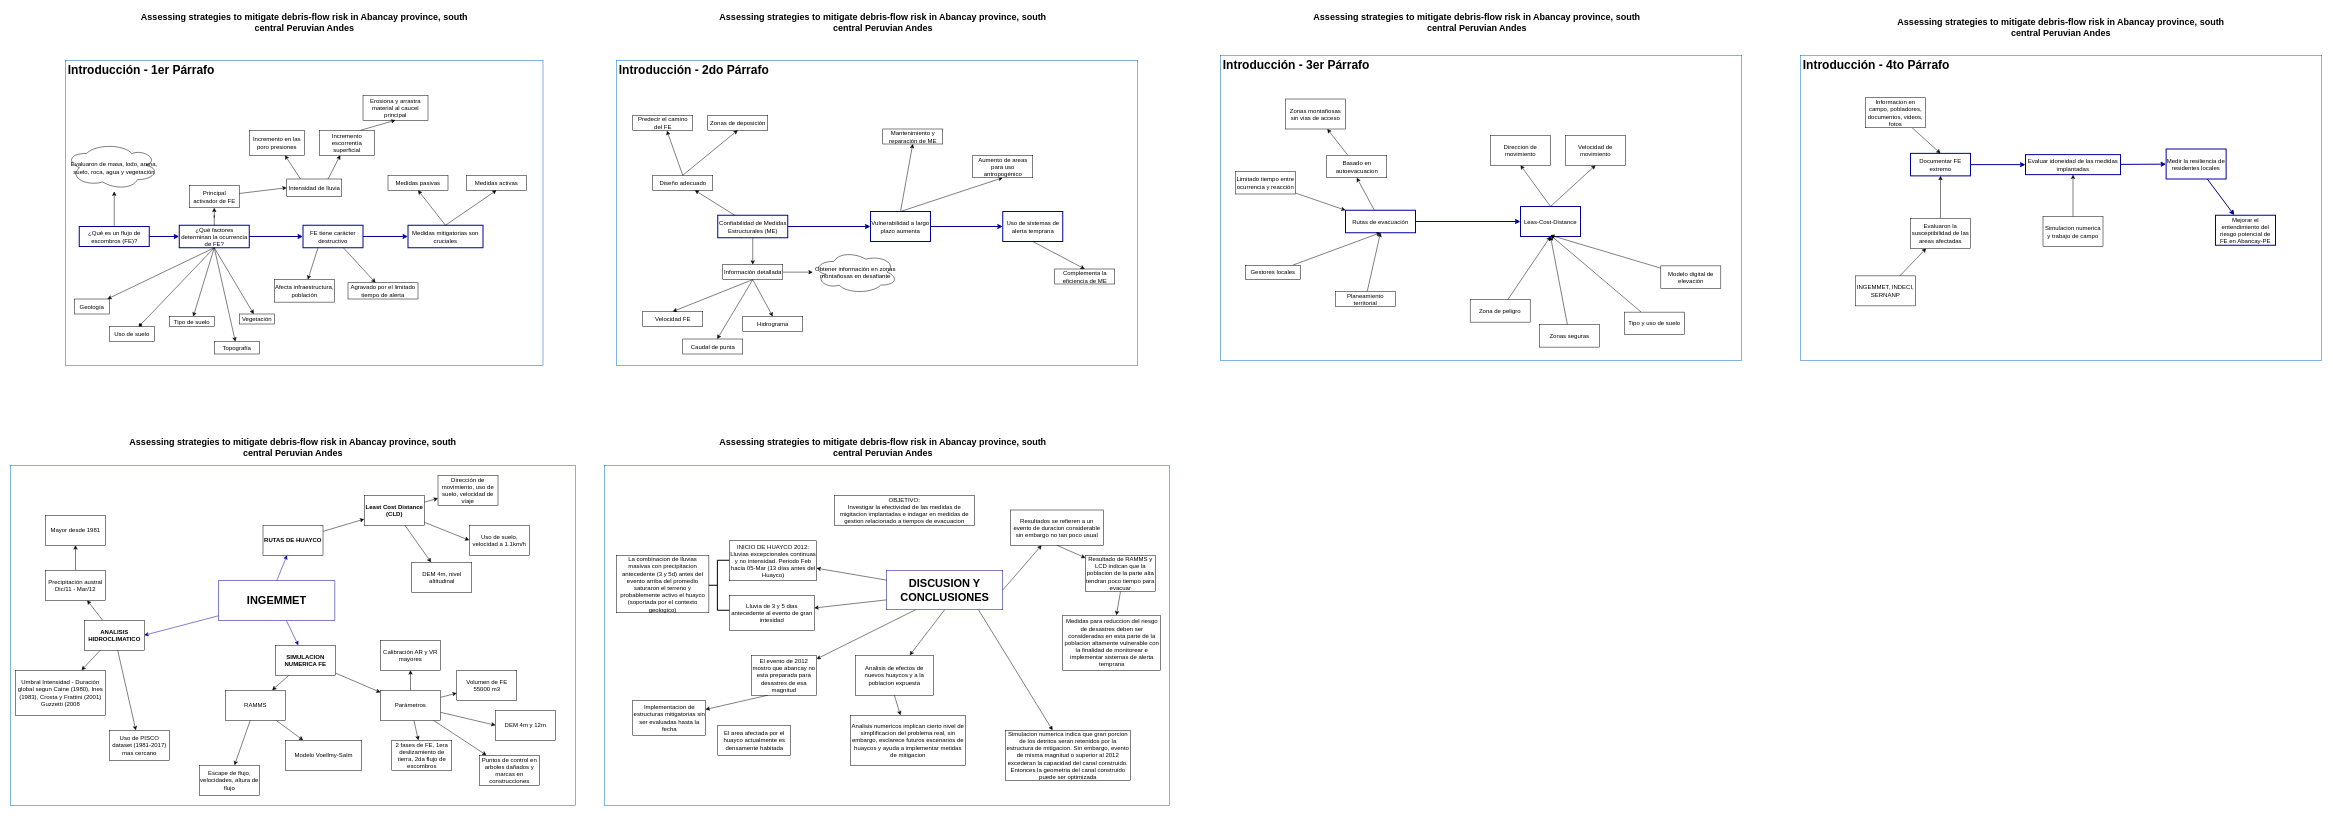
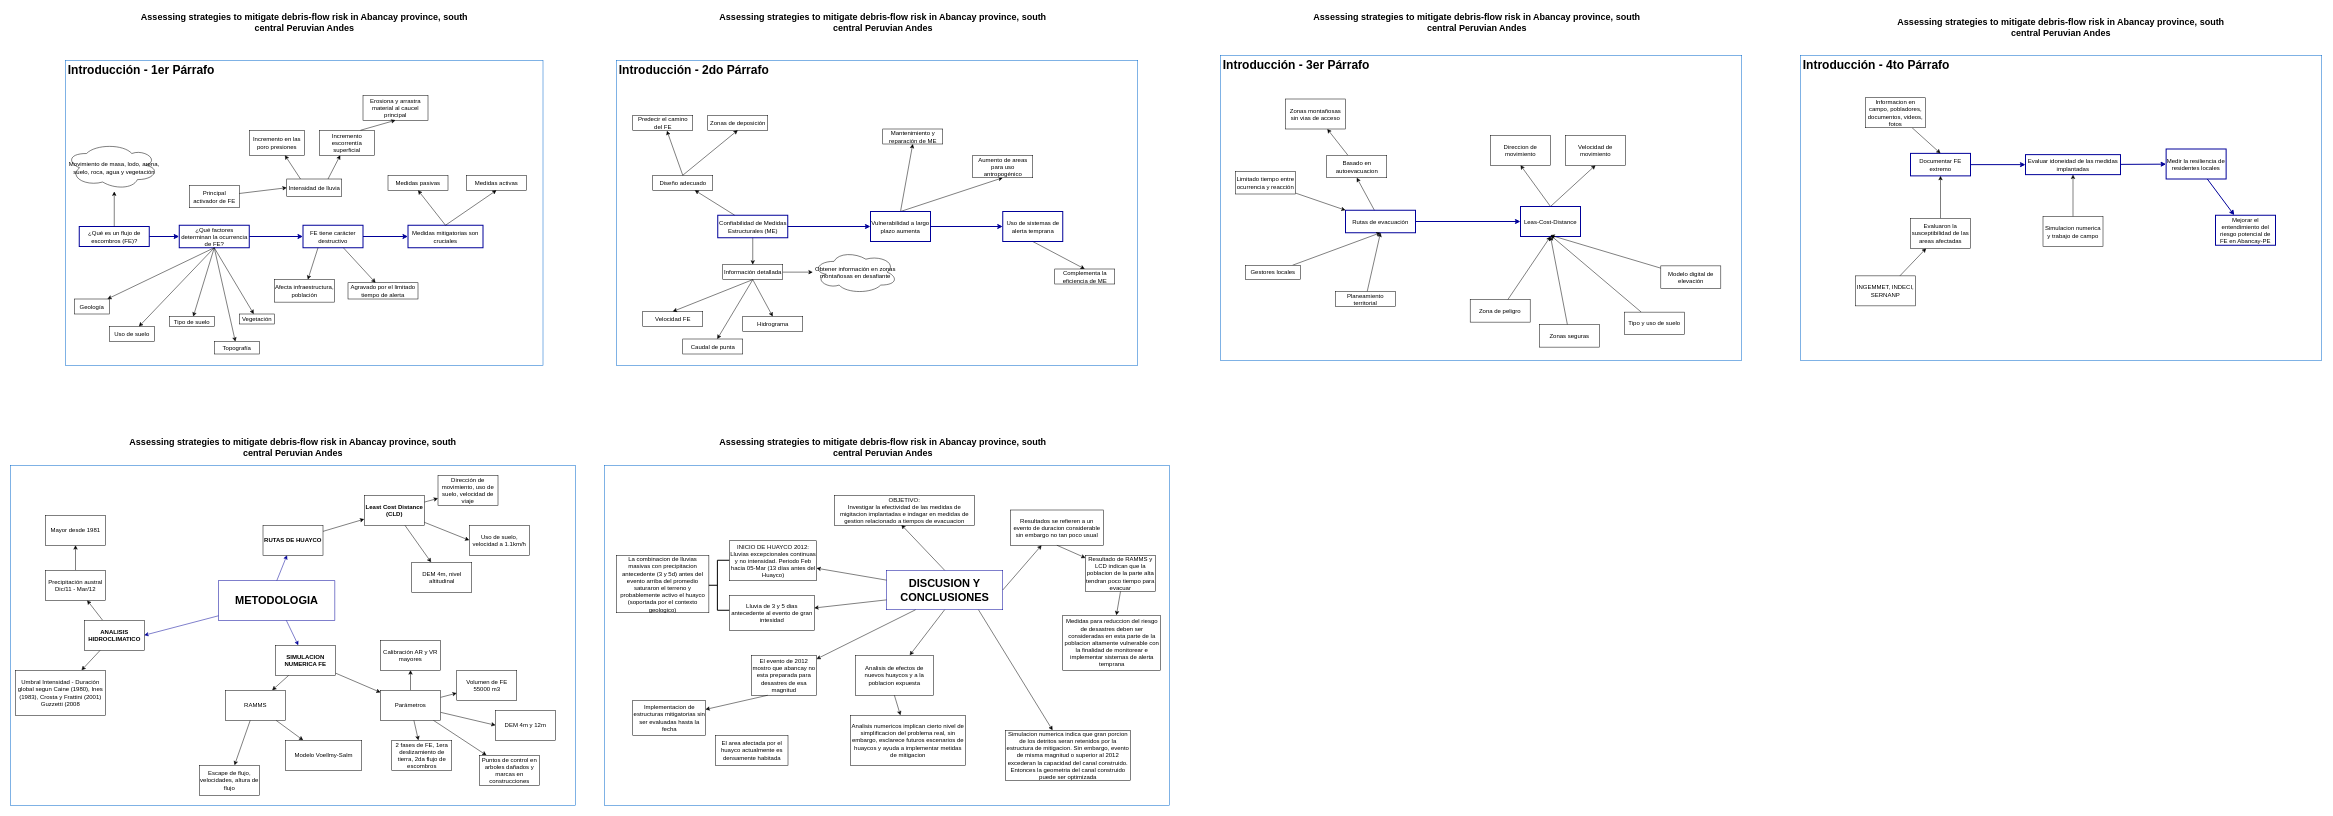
(114, 168) -> (114, 168)
(214, 218) -> none
(143, 322) -> (142, 323)
none -> (910, 534)
(277, 601) -> (277, 601)
(134, 725) -> none
(754, 740) -> (751, 750)
(139, 745) -> none
